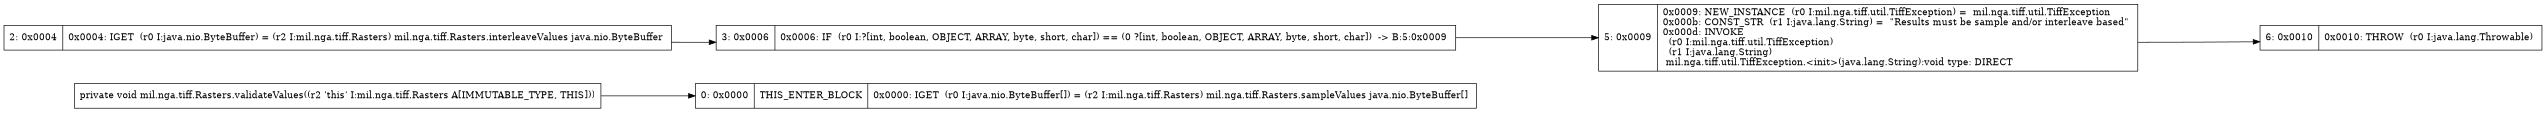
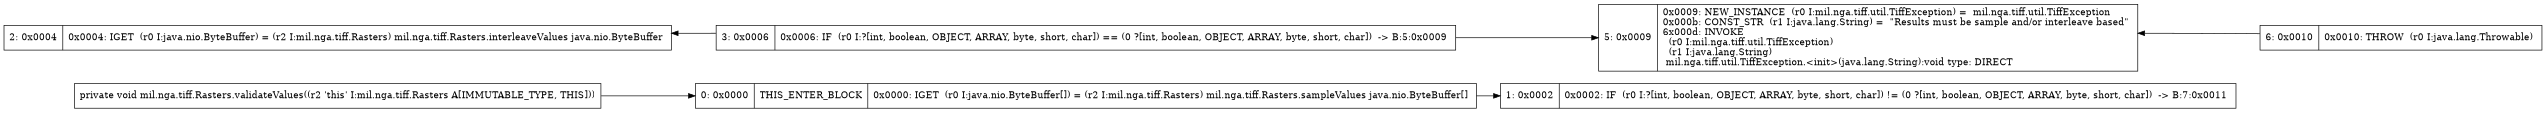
(1707, 32) -> (1707, 32)
(690, 42) -> (697, 33)
(2195, 42) -> (2202, 33)
none -> (1868, 96)
